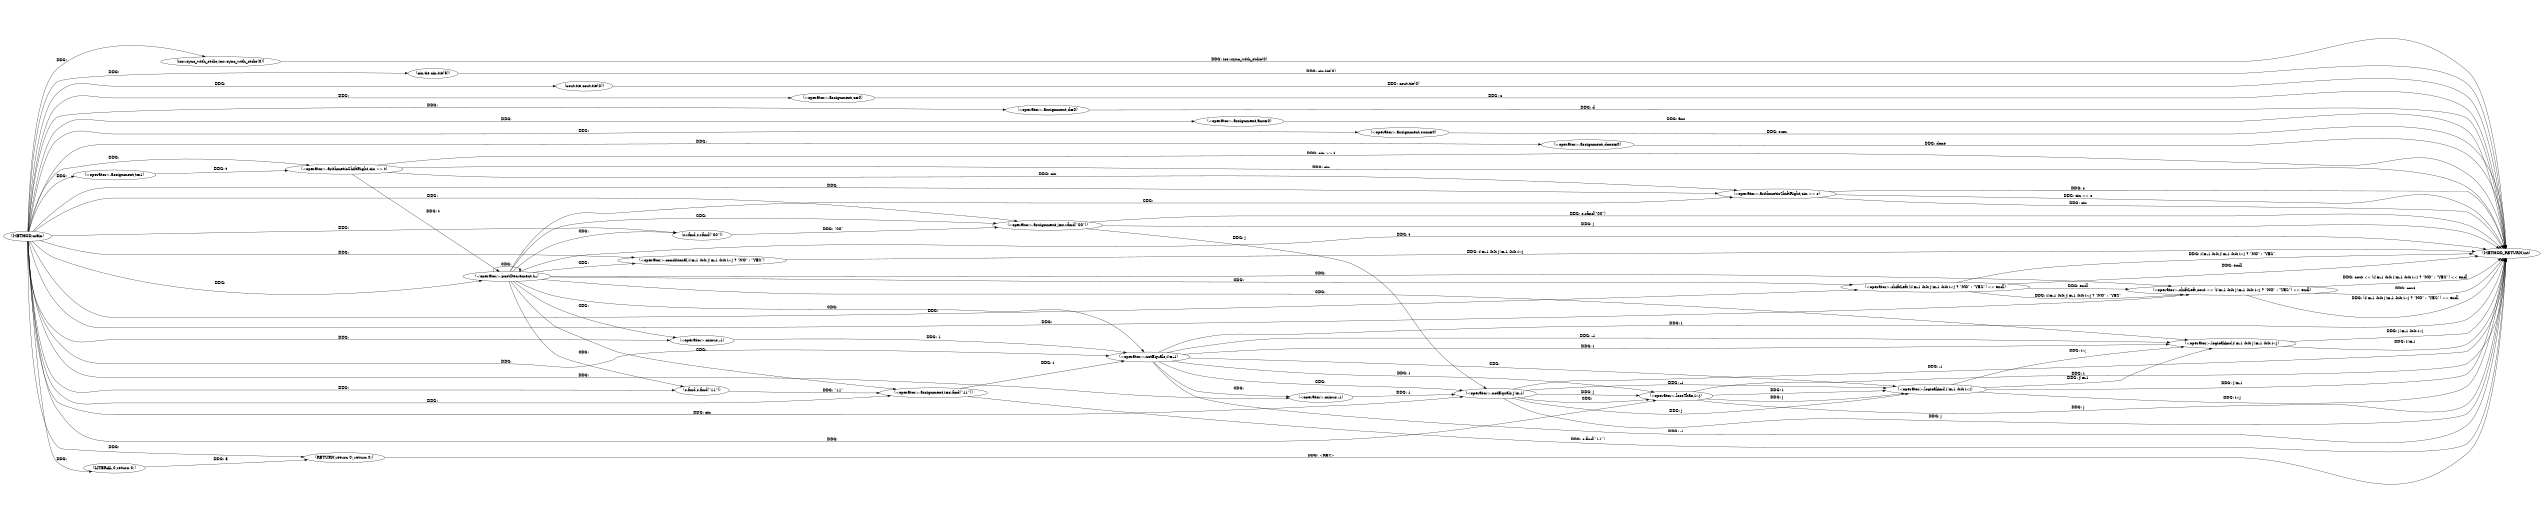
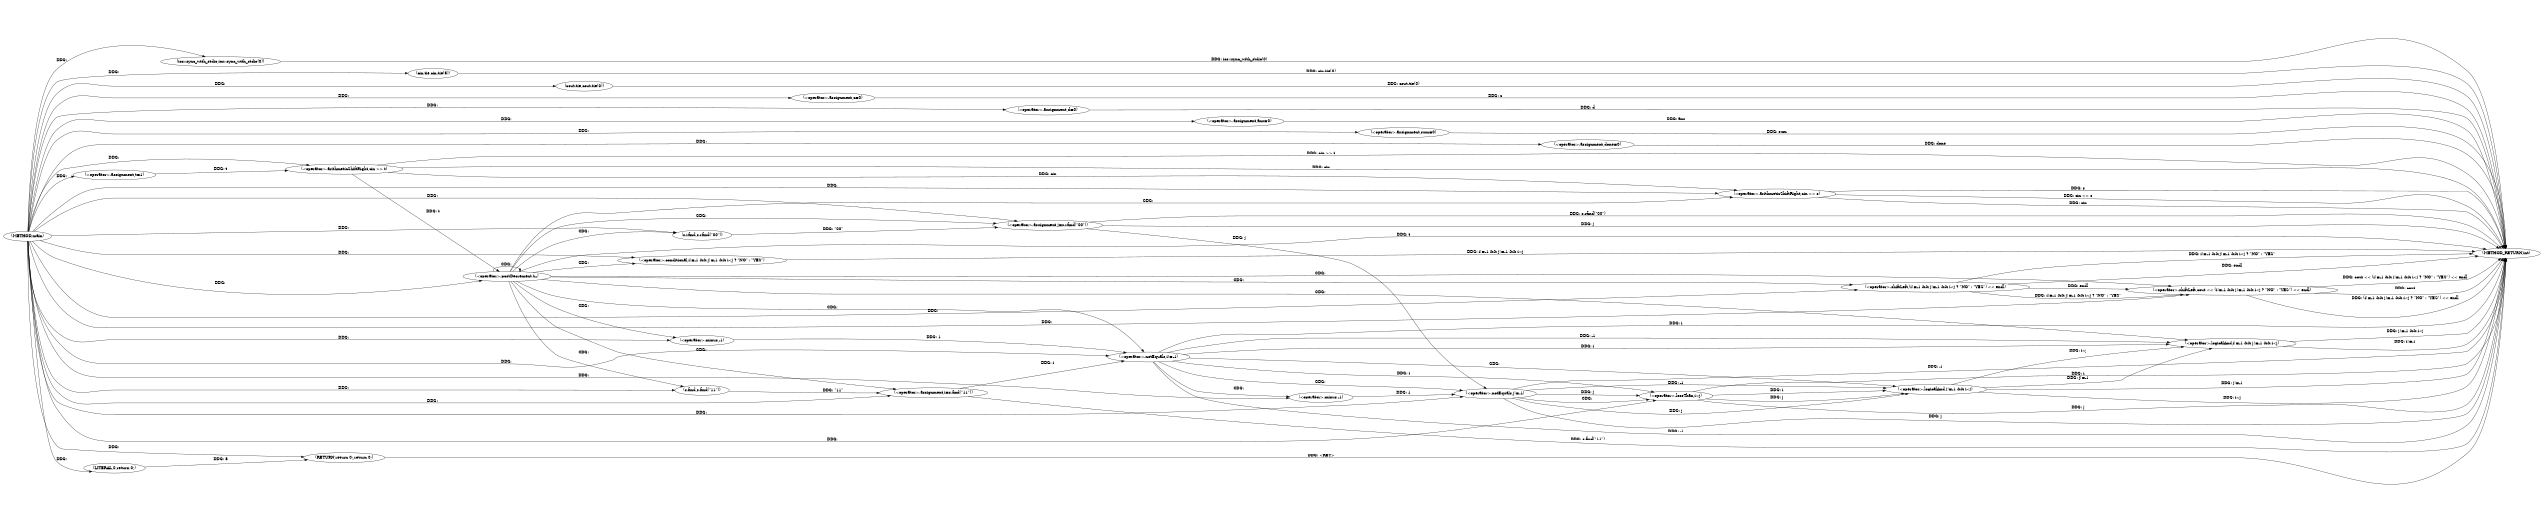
(702, 413) -> (702, 413)
